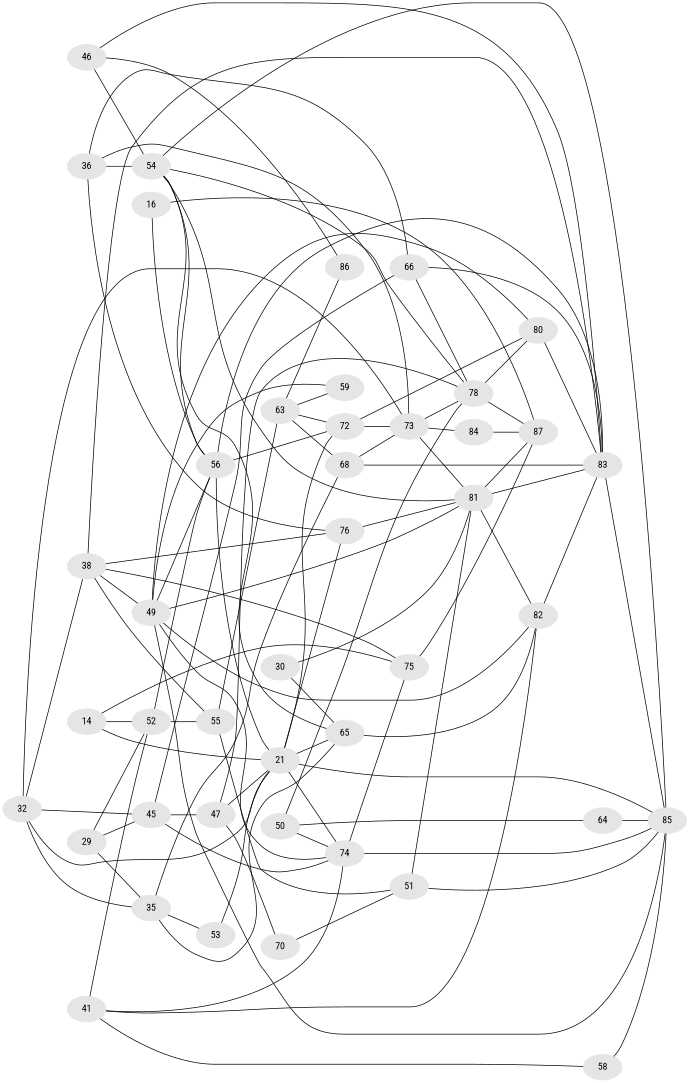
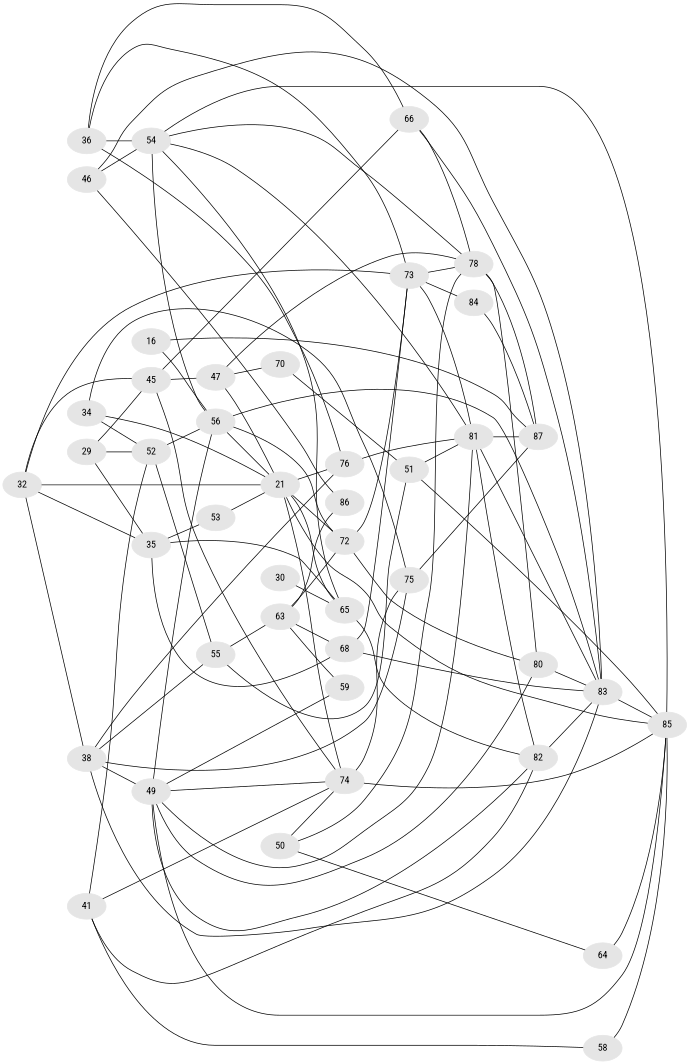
(406, 610) -> none
(87, 722) -> (87, 413)
